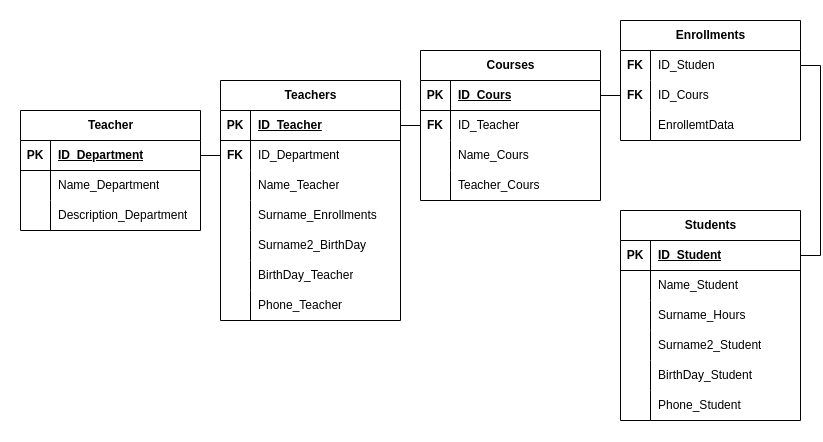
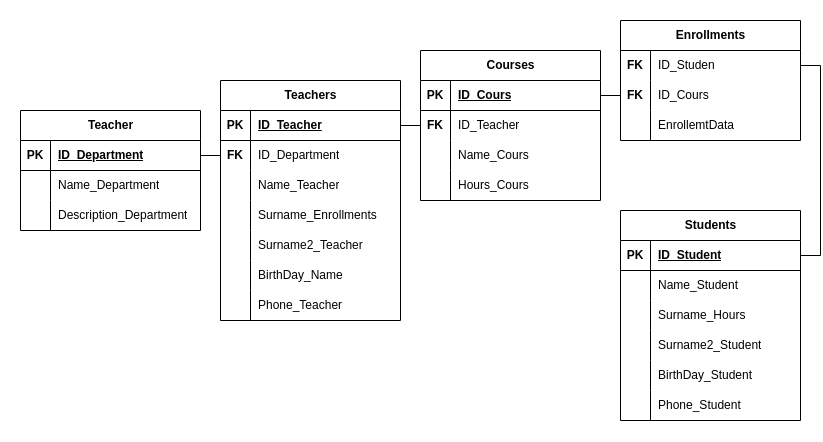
(502, 186) -> (495, 186)
(314, 246) -> (312, 246)
(311, 276) -> (301, 276)
